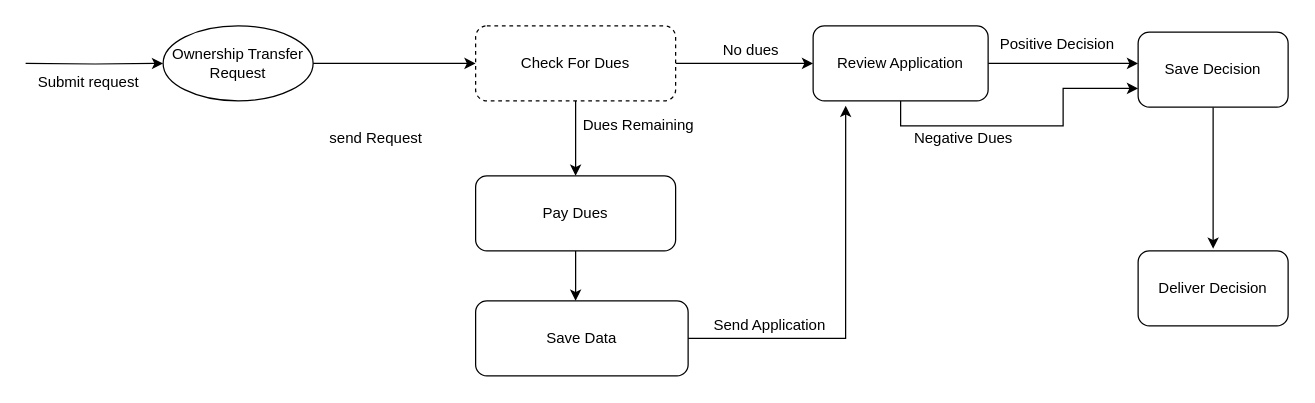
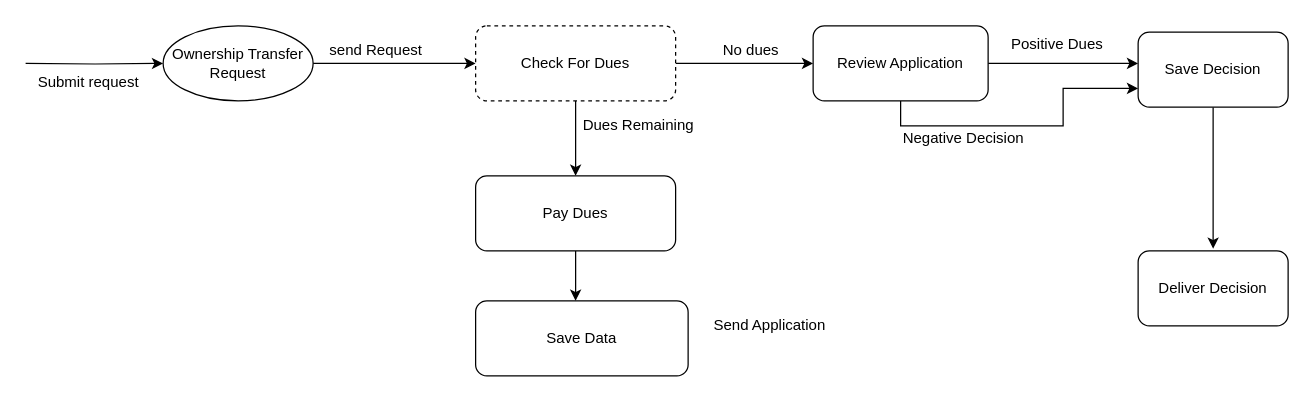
(1058, 44) -> (1058, 44)
(376, 138) -> (376, 51)
(964, 138) -> (964, 138)
(846, 305) -> none
